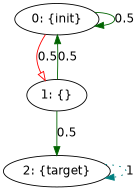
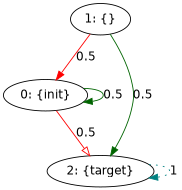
(37, 53) -> (70, 130)
(58, 62) -> (76, 53)
